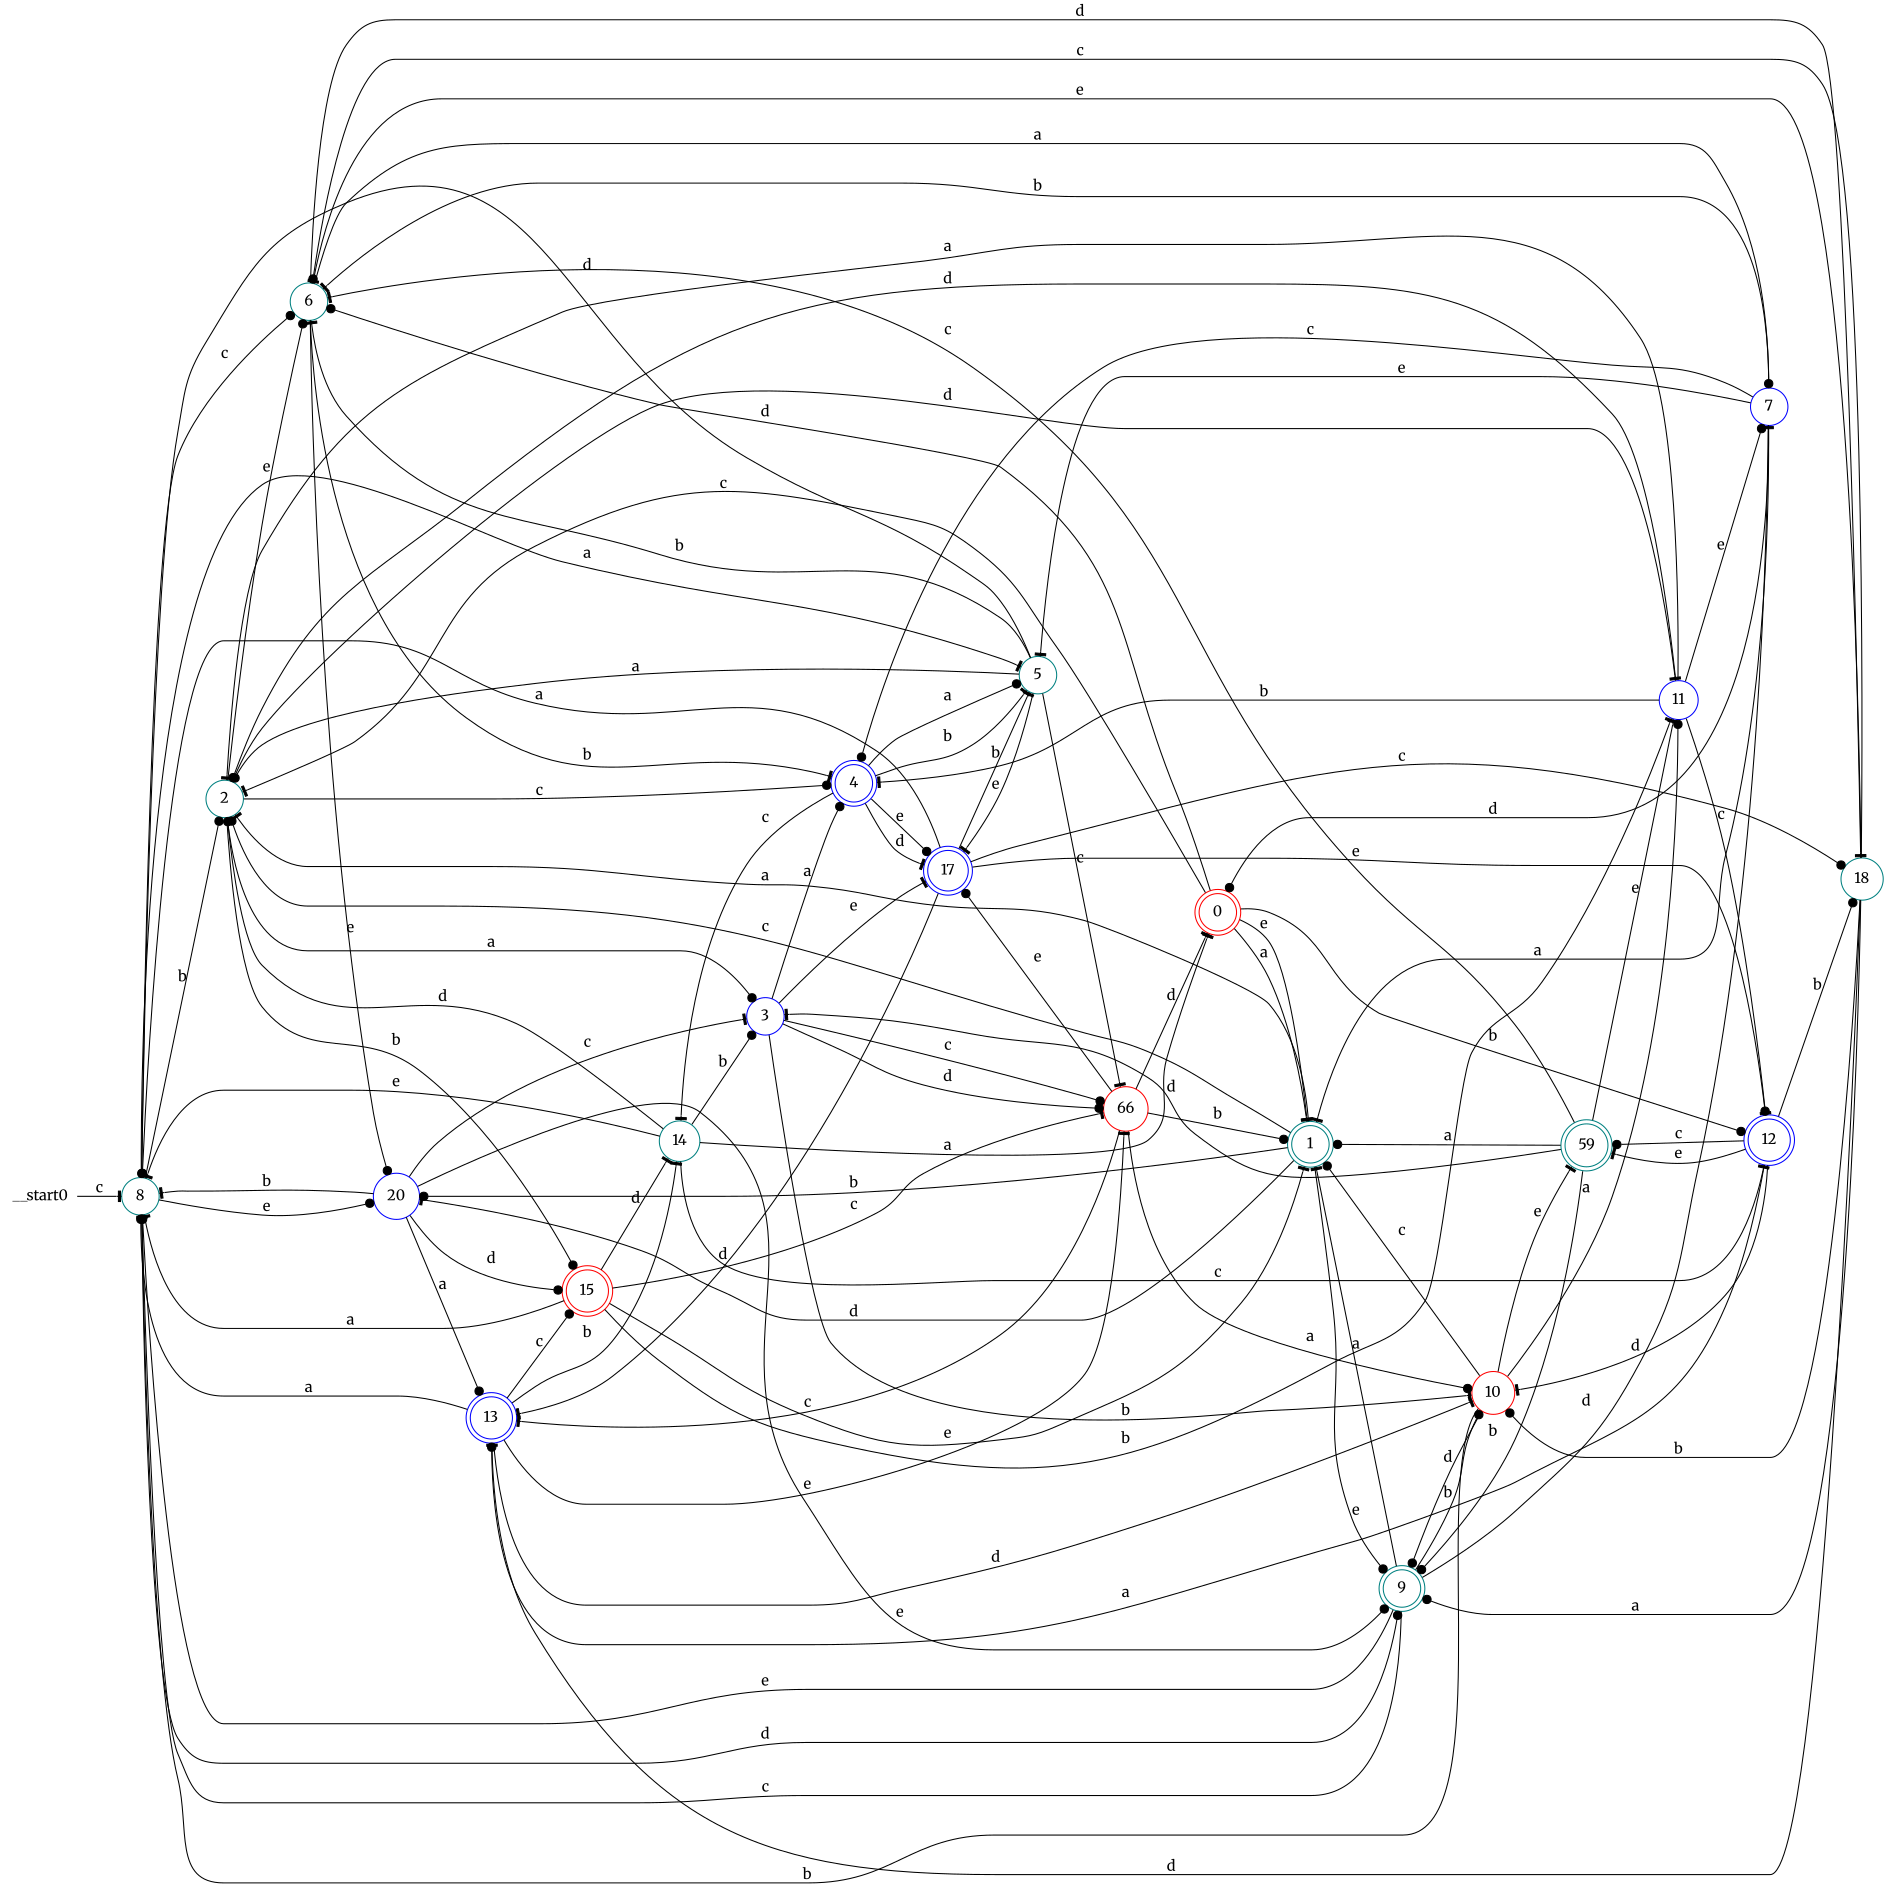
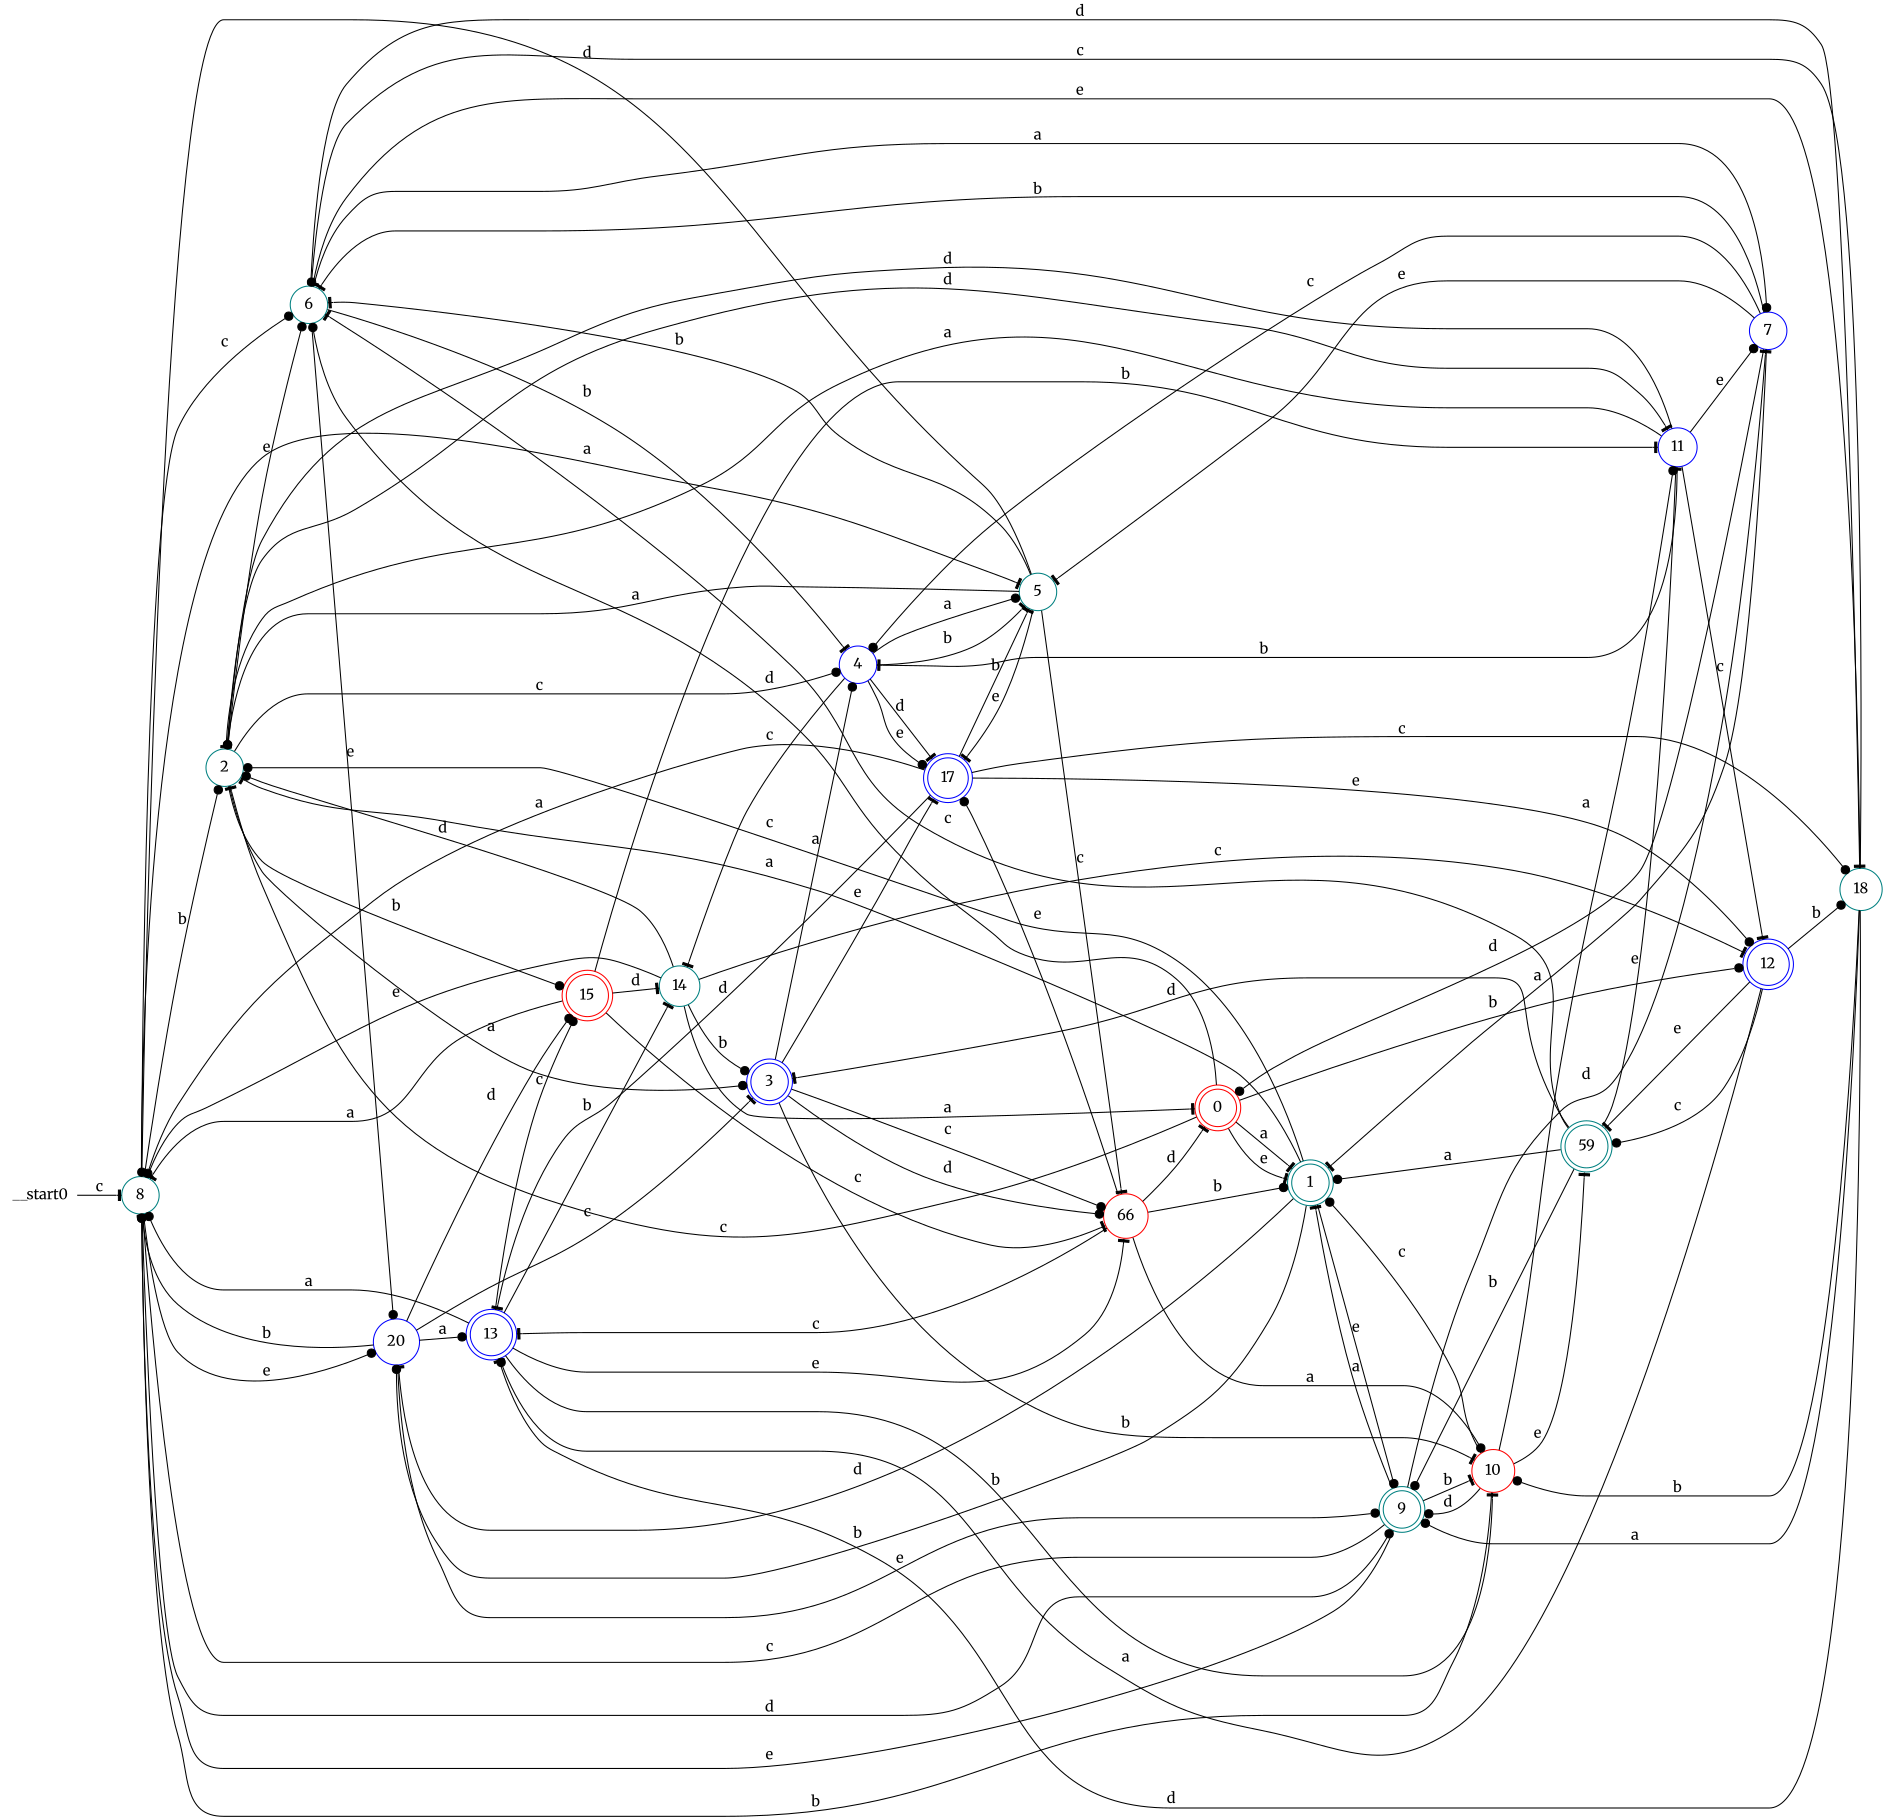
(854, 783) -> (858, 665)
(765, 1016) -> (770, 1082)
(1691, 1325) -> none
(1002, 1440) -> none
(1446, 1516) -> (1446, 1491)
(996, 1558) -> (996, 1481)
